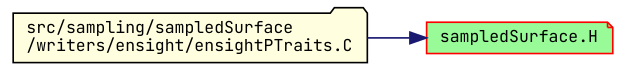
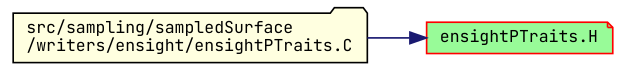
(520, 38) -> (520, 38)
